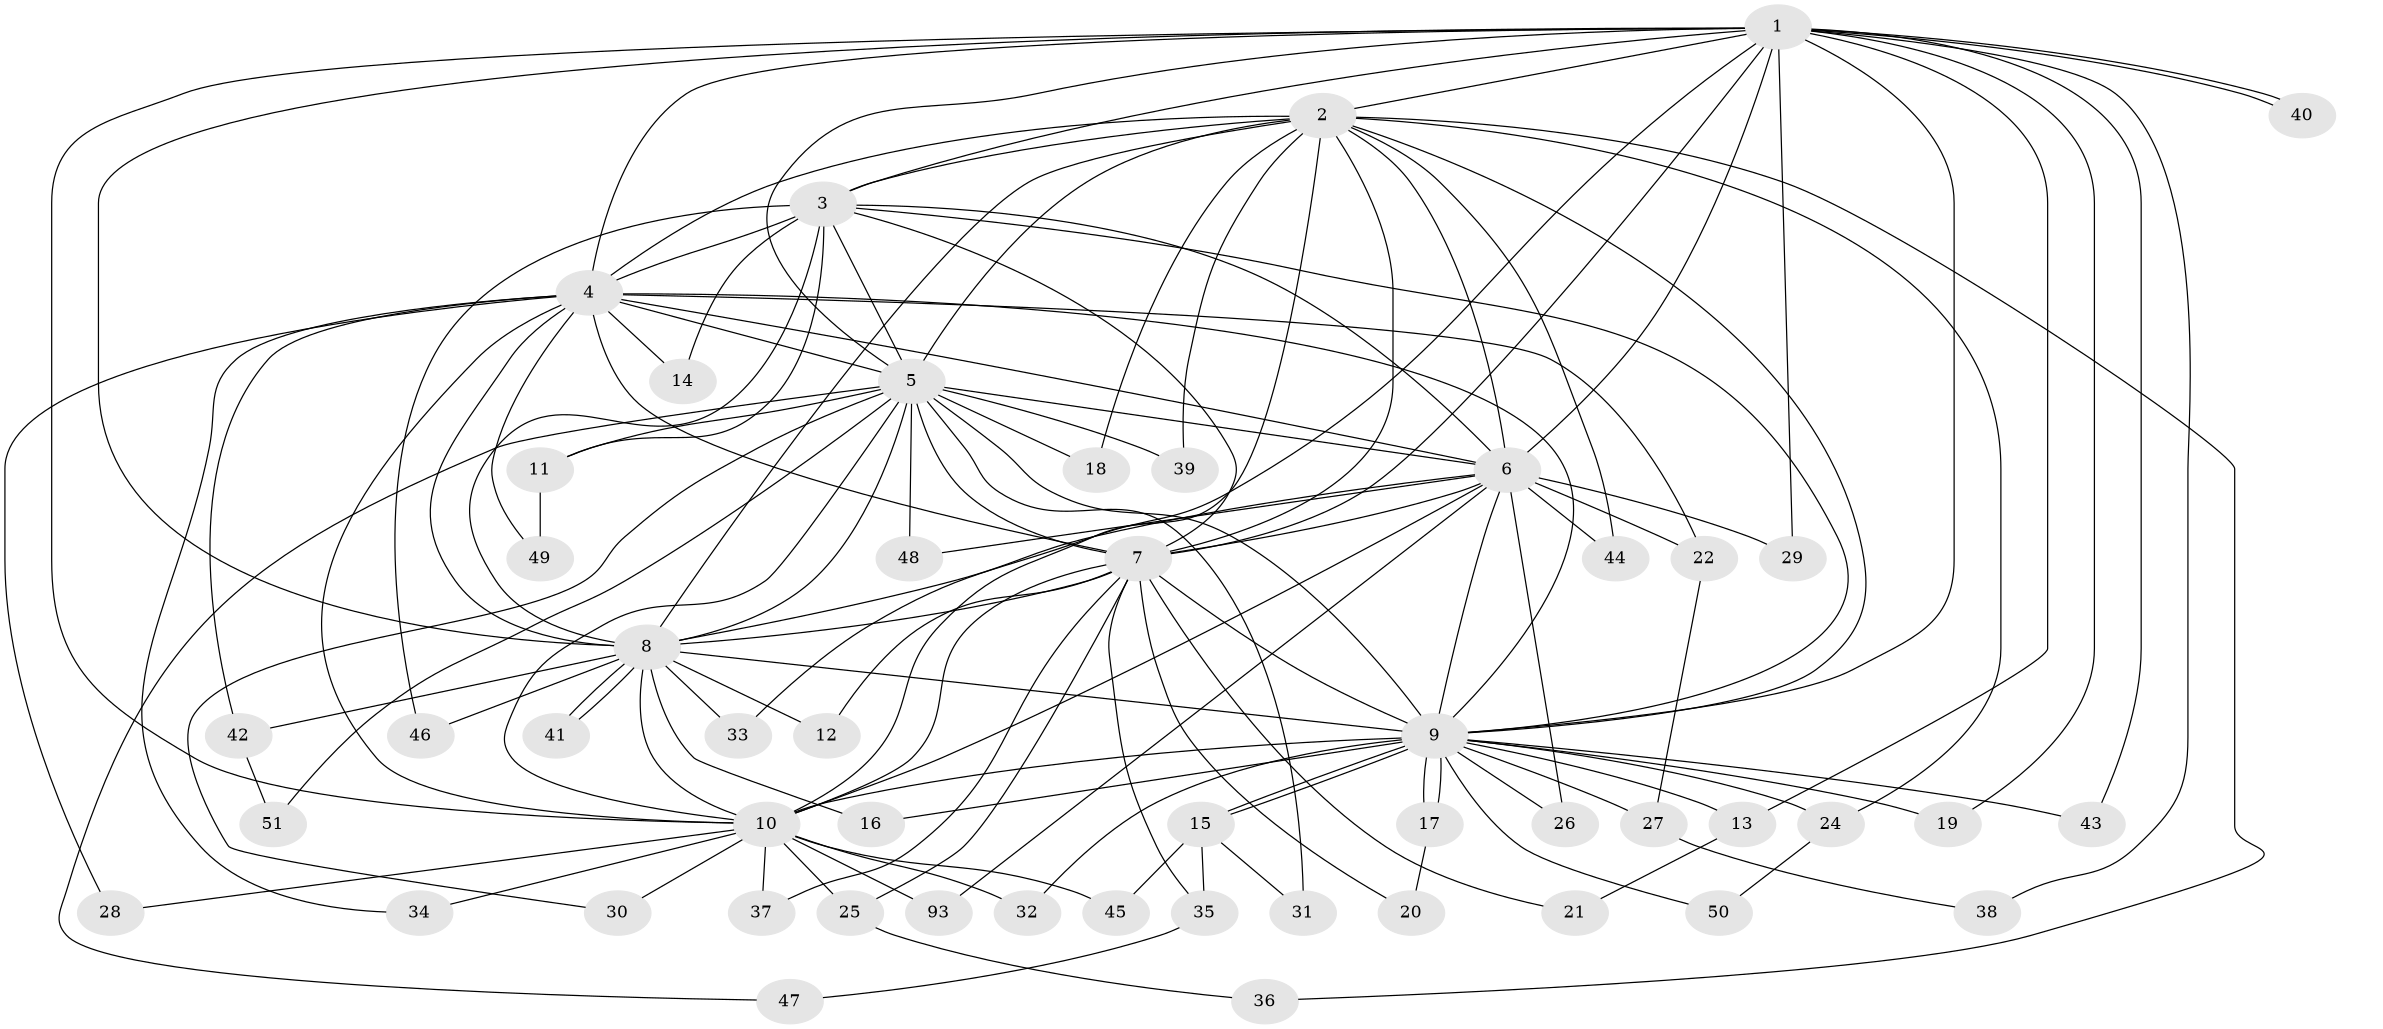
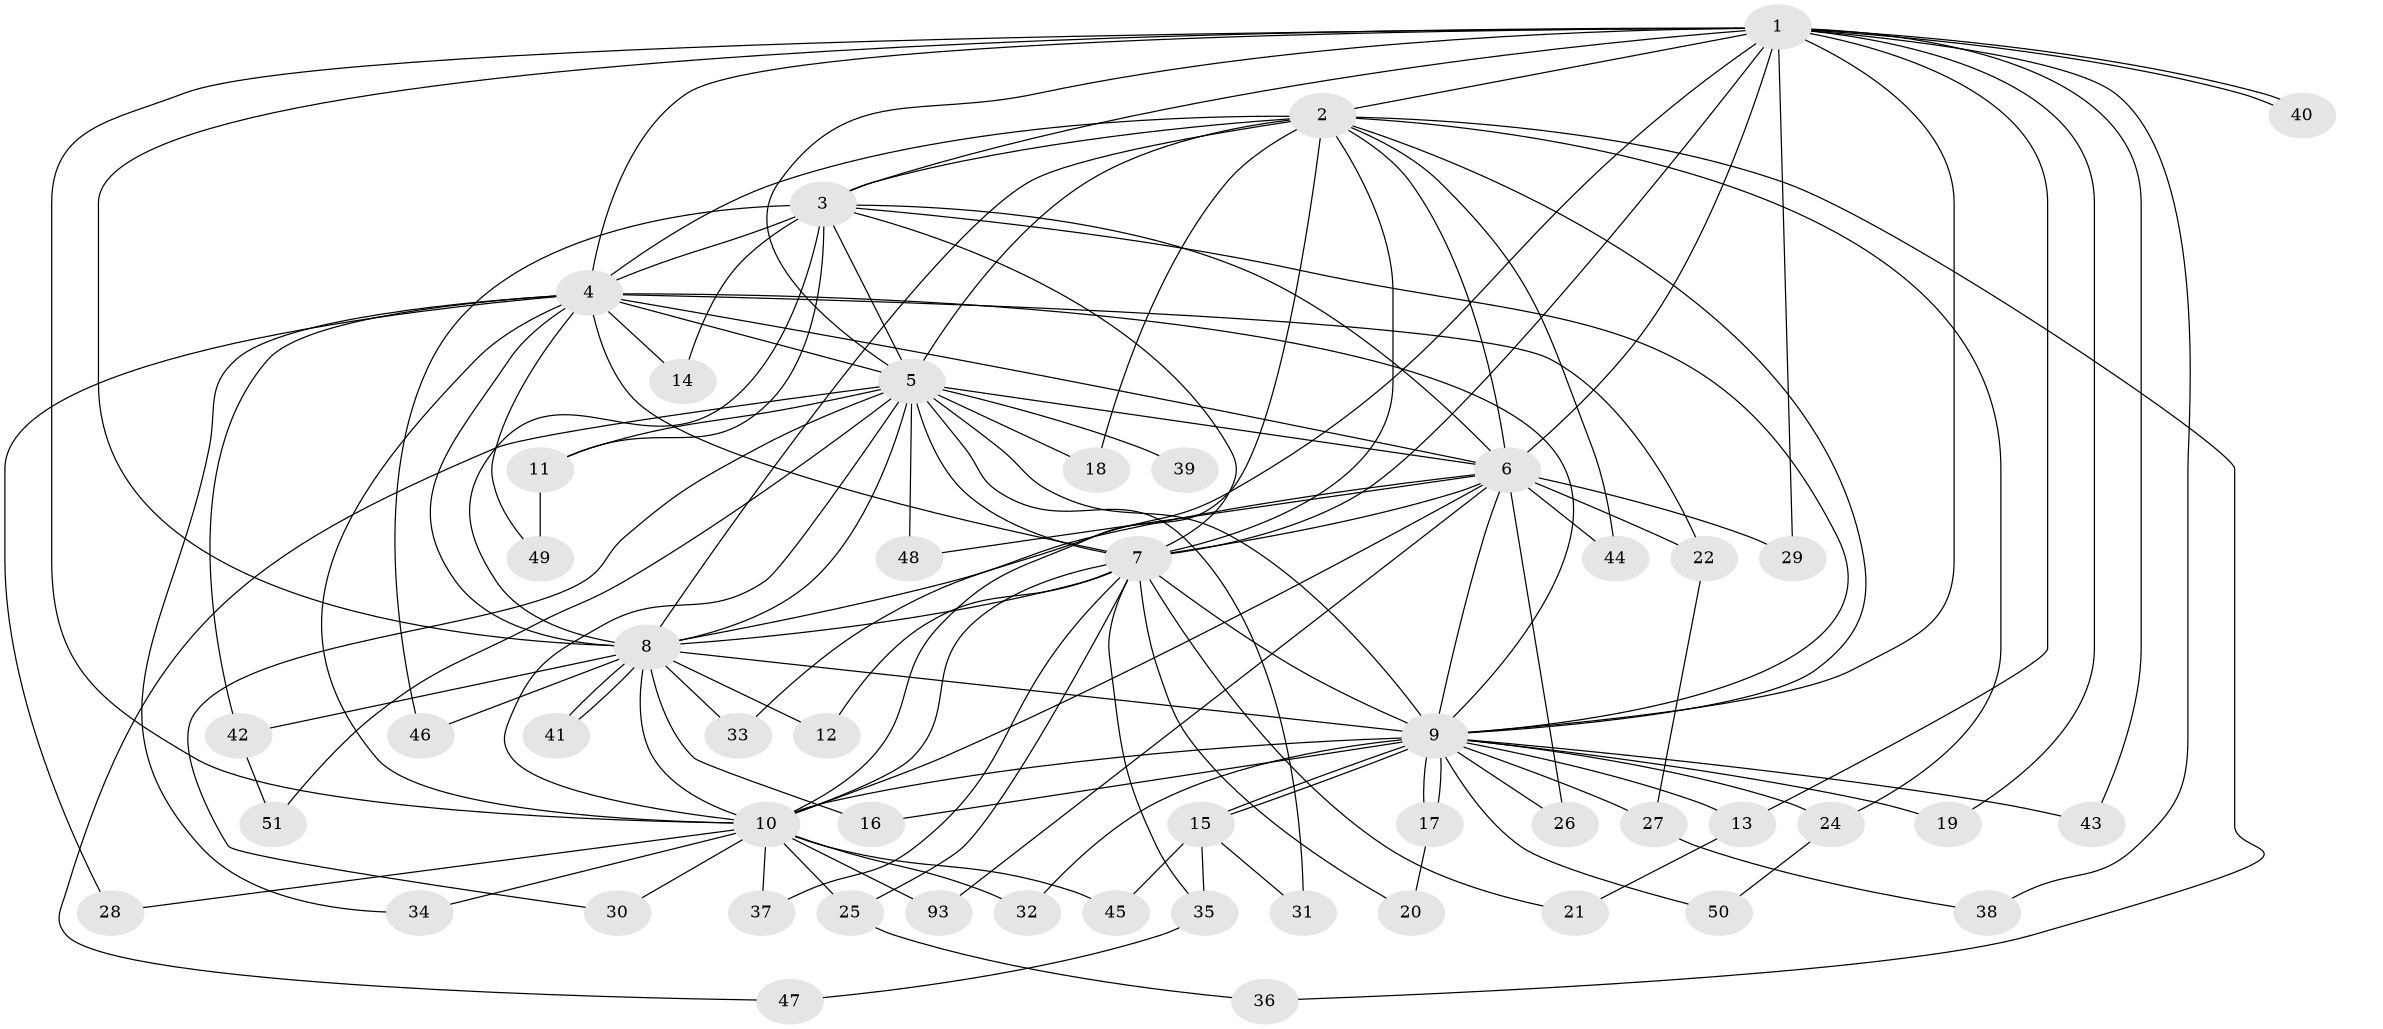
(1209, 277) -> none
